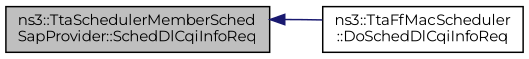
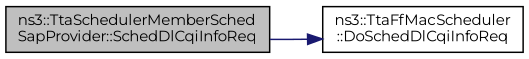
(304, 20) -> (289, 39)
